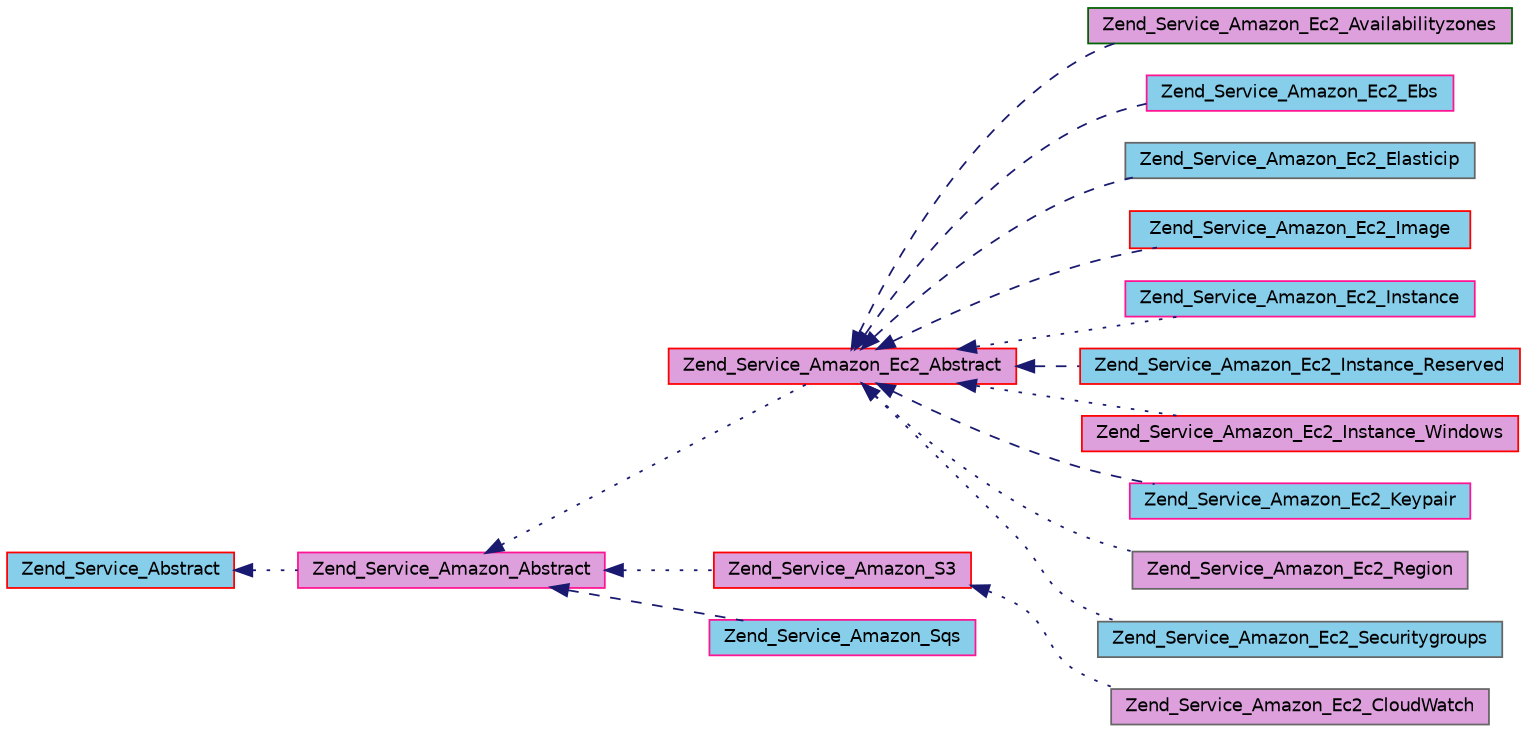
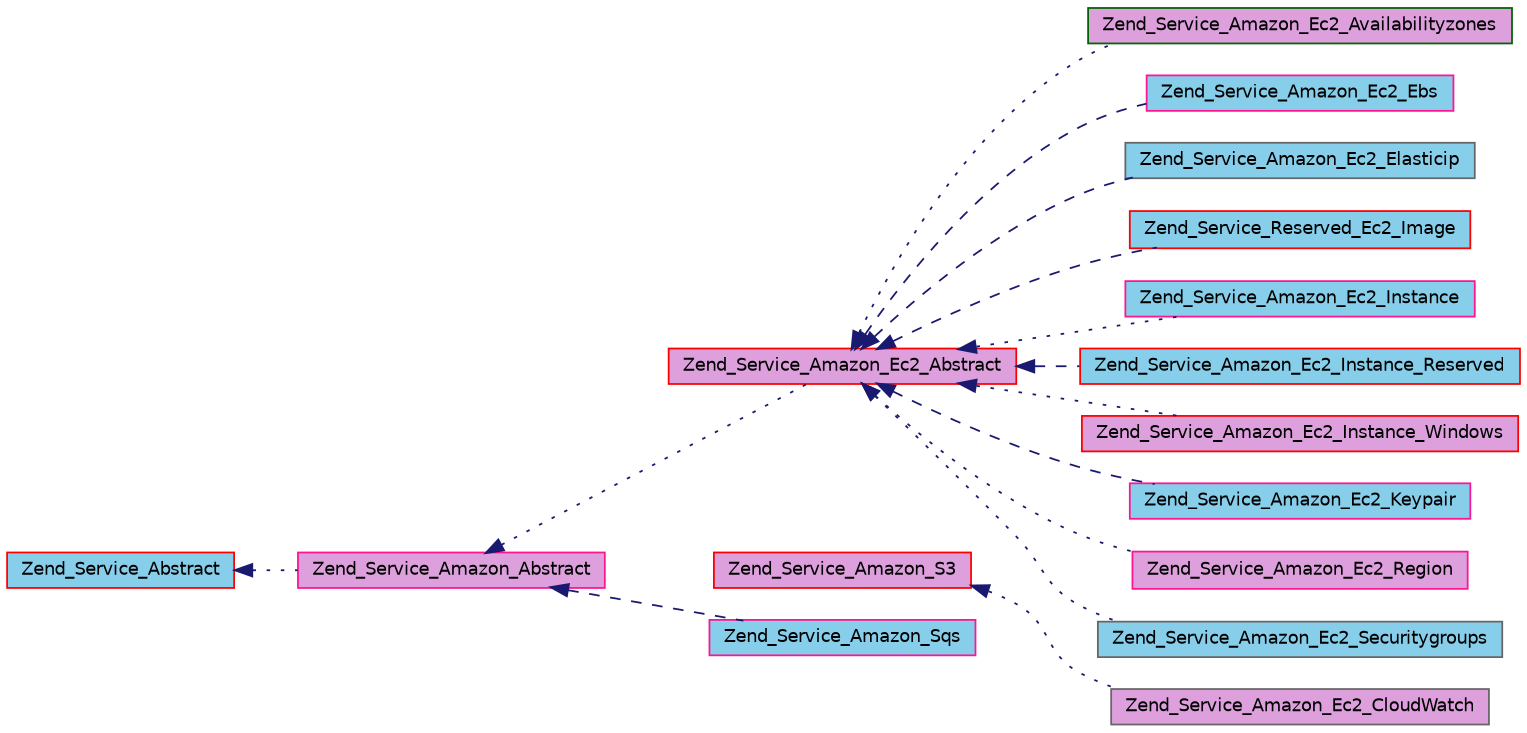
(964, 165) -> (964, 165)
(1300, 230) -> (1300, 230)
(668, 570) -> none
(1300, 570) -> (1300, 570)
